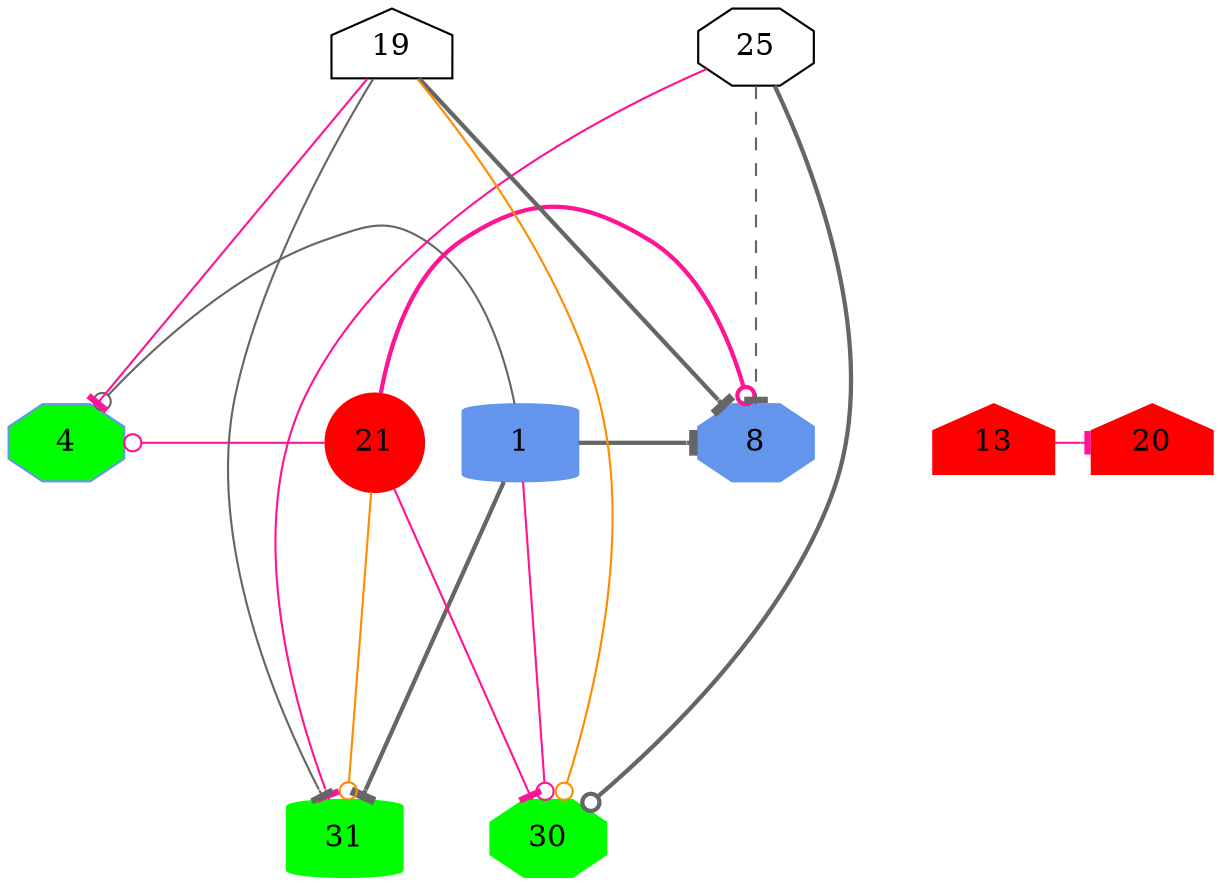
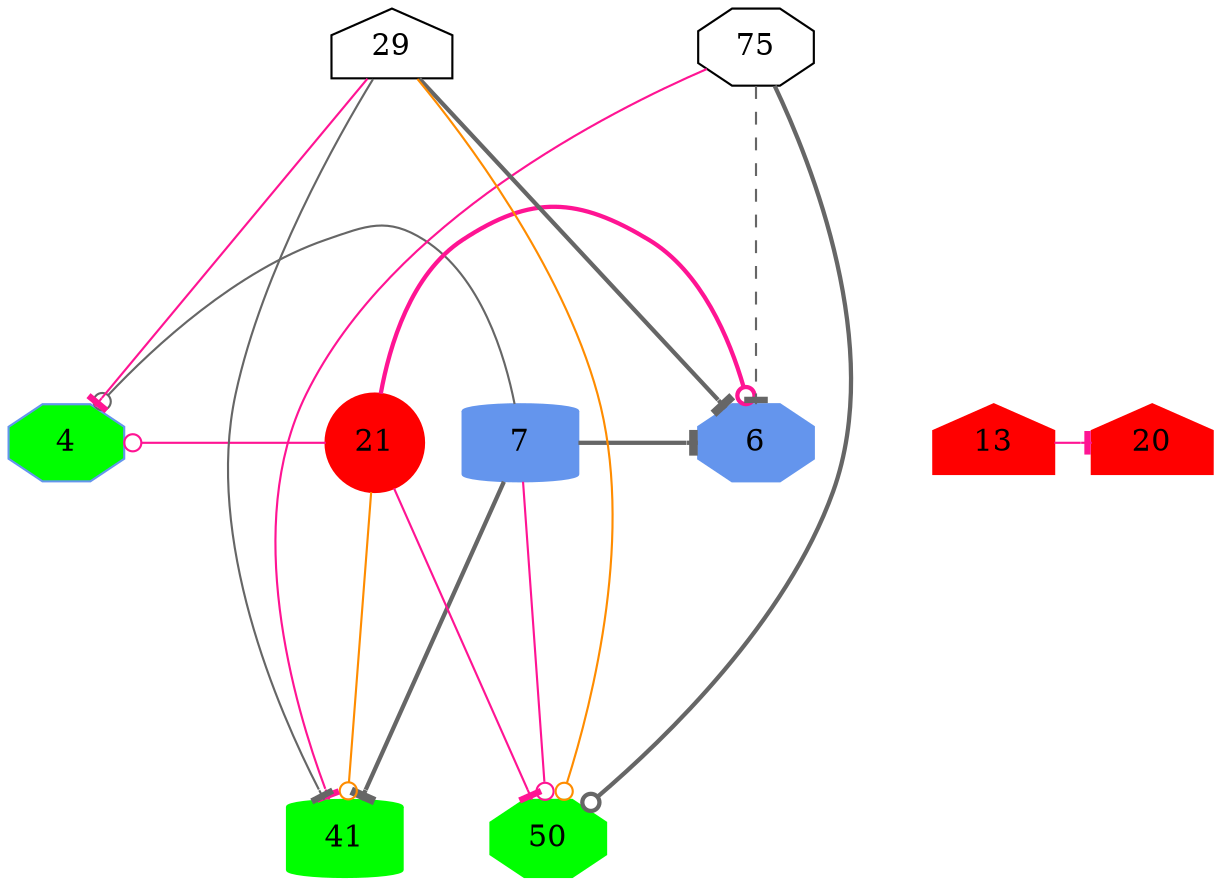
(392, 47) -> (392, 47)
(756, 47) -> (756, 47)
(520, 443) -> (520, 443)
(756, 443) -> (756, 443)
(345, 838) -> (345, 838)
(548, 838) -> (548, 838)
